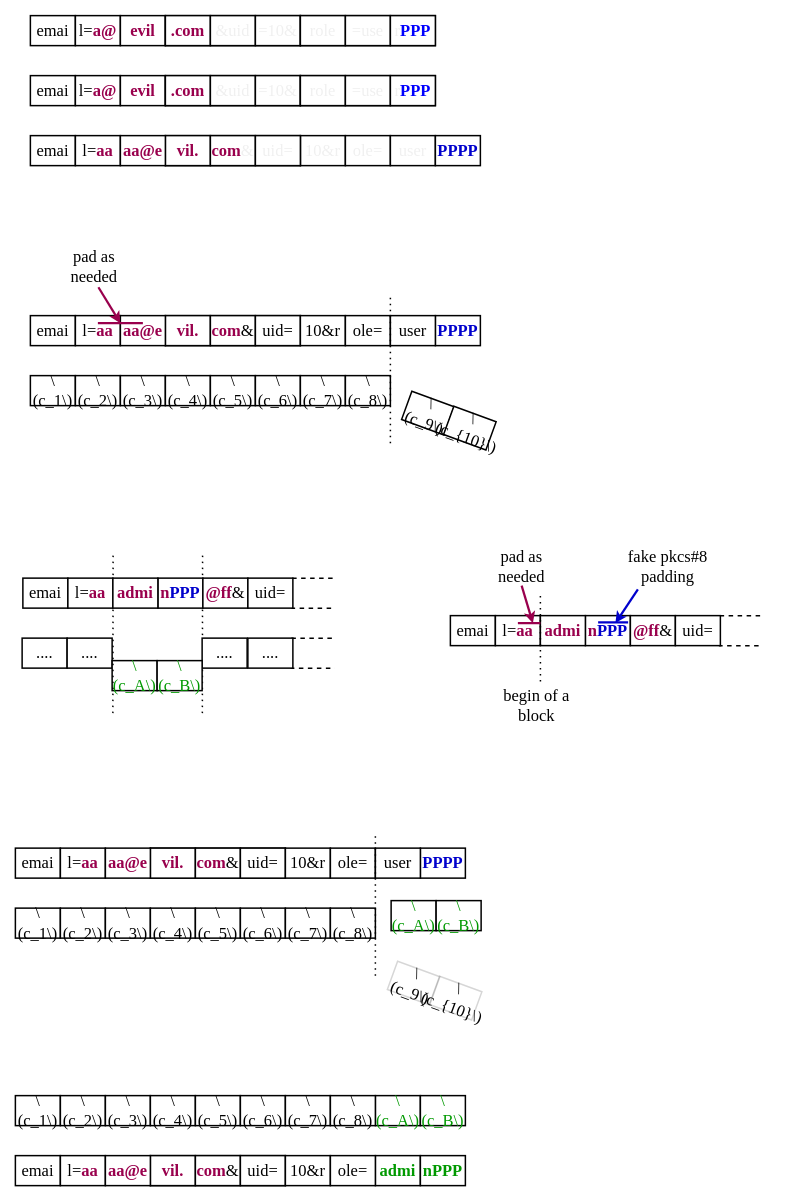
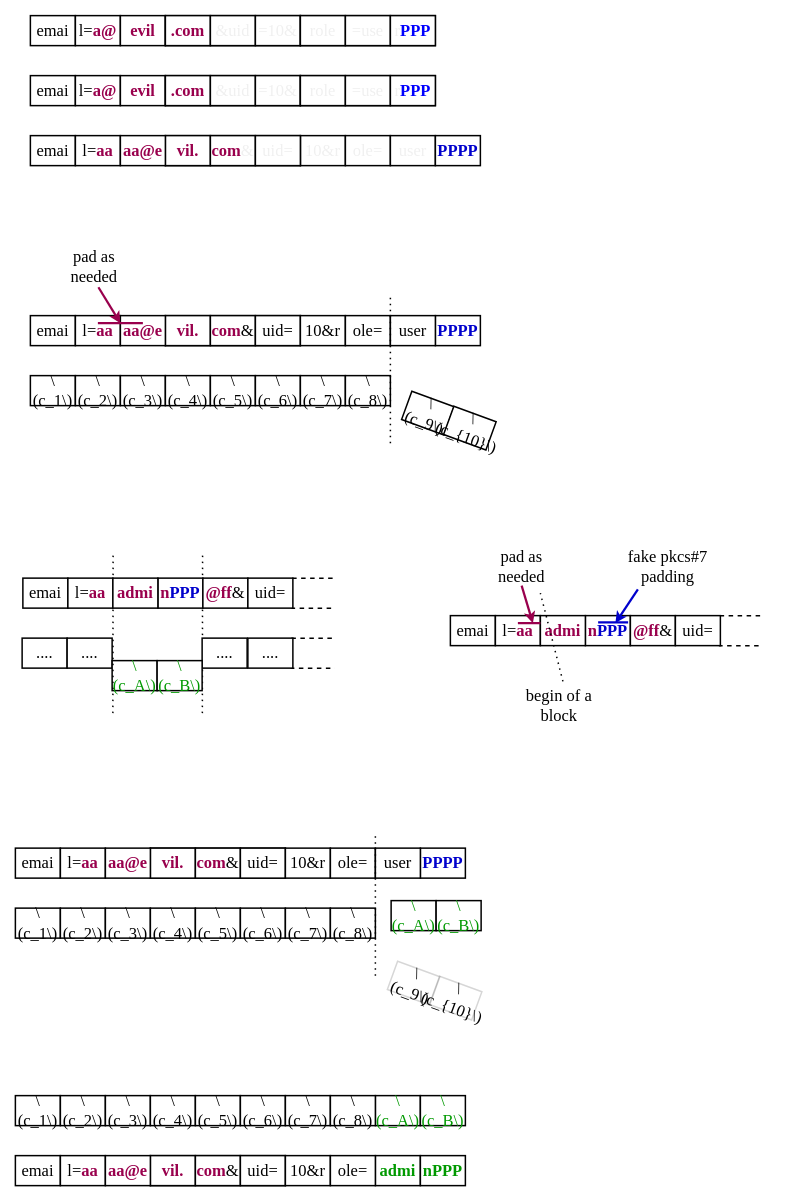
(668, 567) -> (668, 567)
(537, 705) -> (559, 705)
